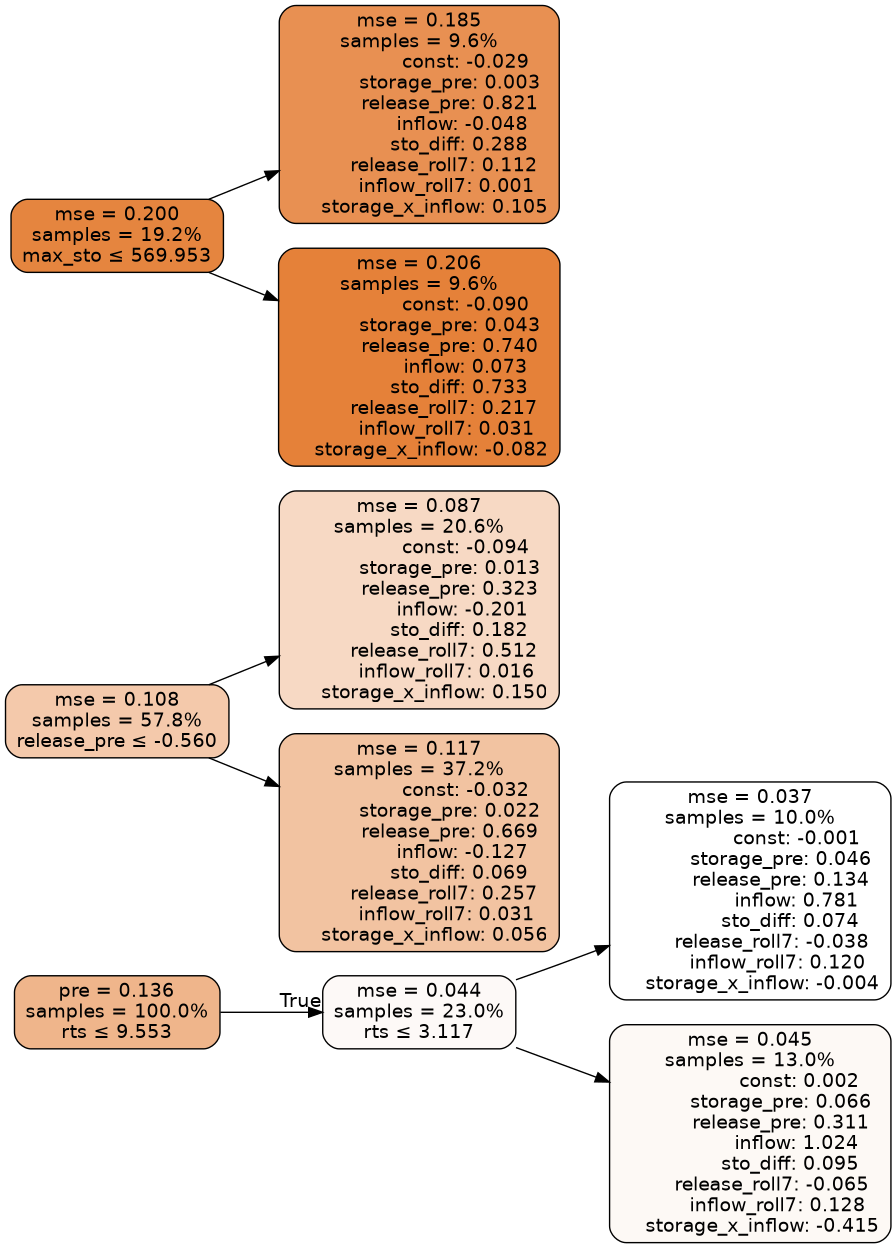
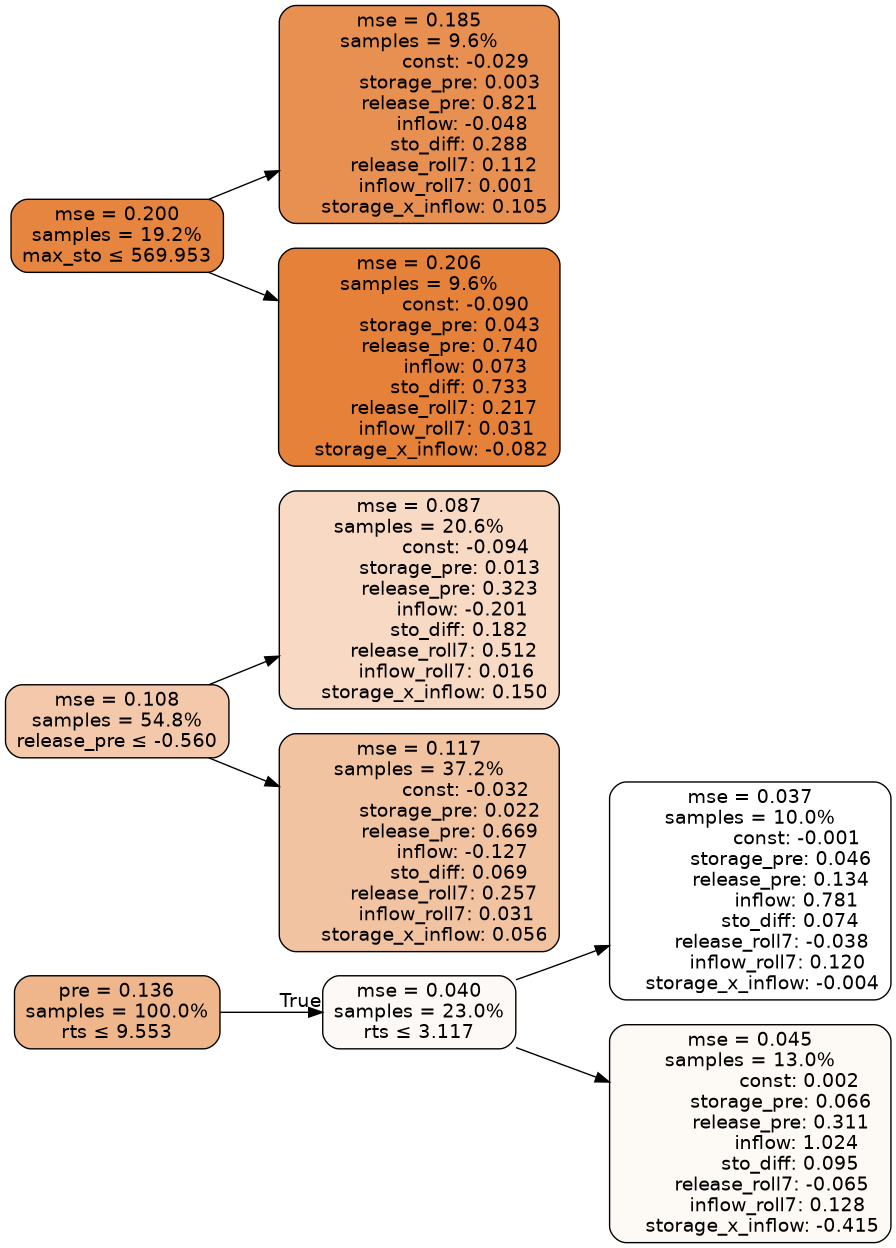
(117, 721) -> (117, 721)
(419, 1012) -> (419, 1012)
